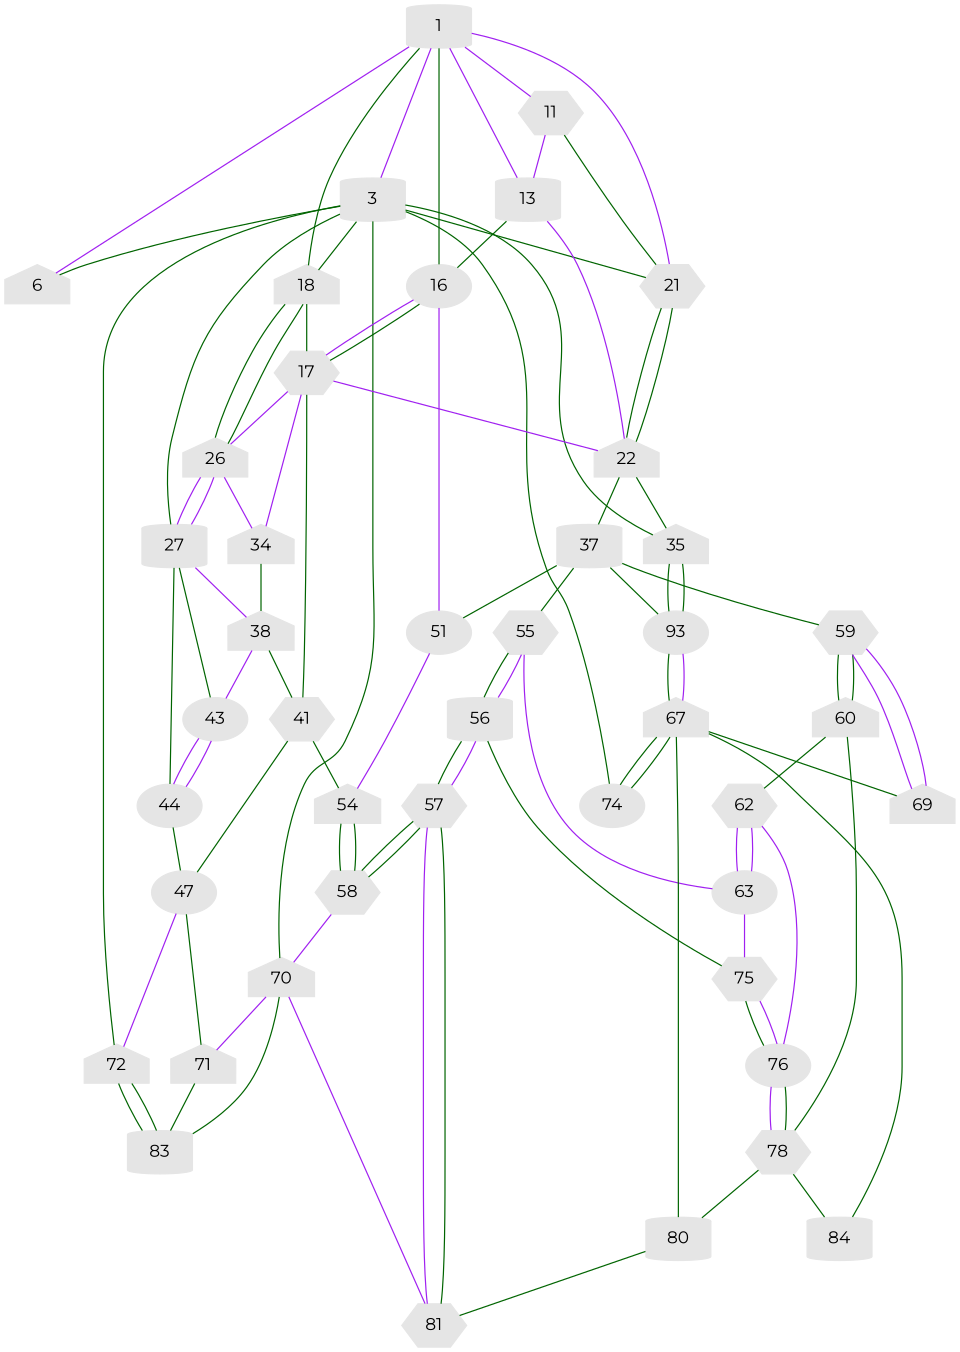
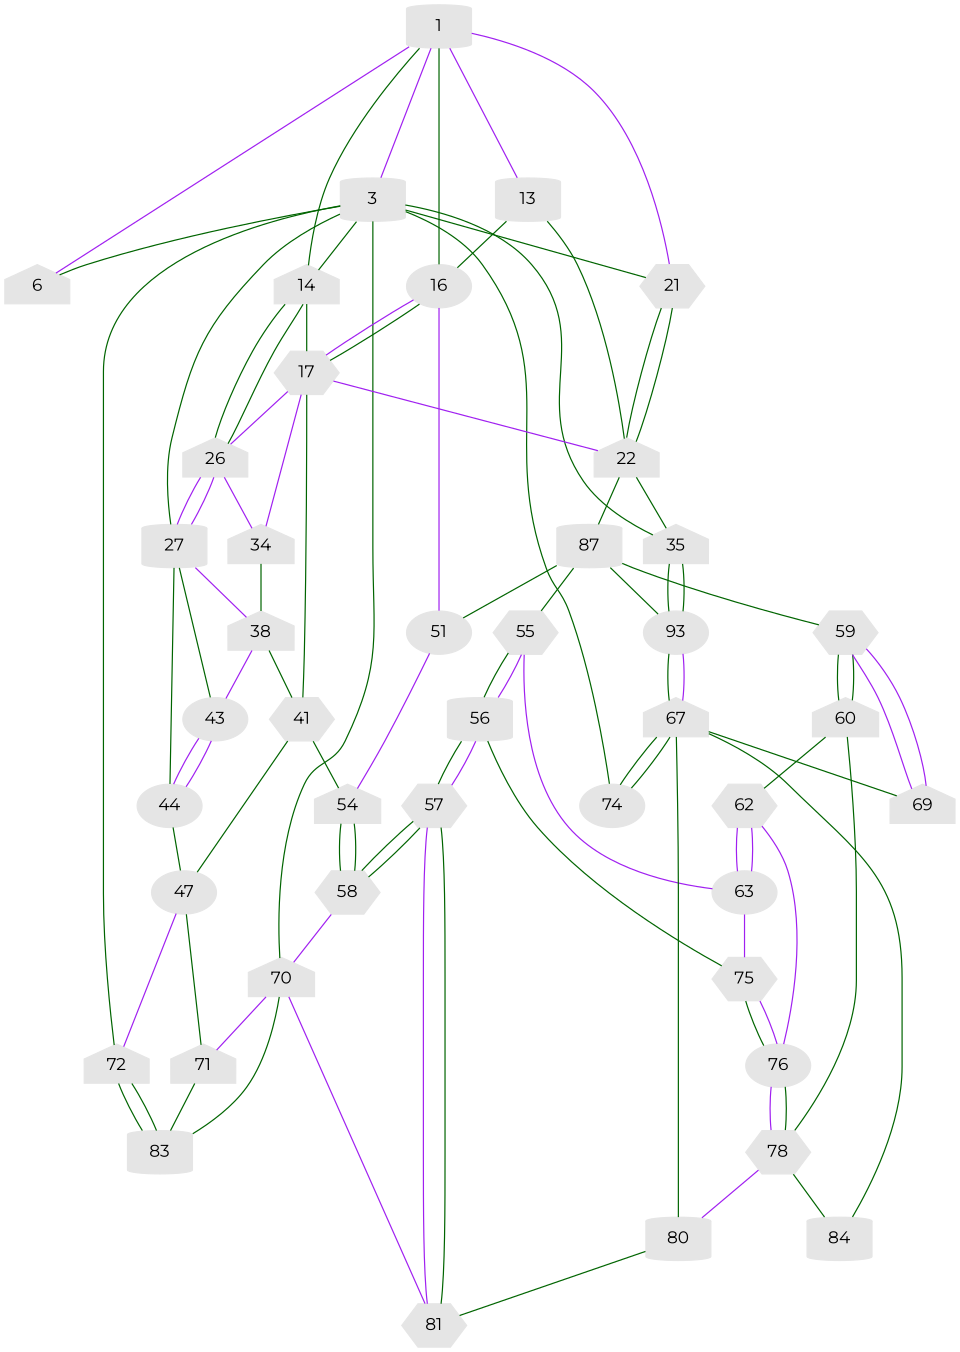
(551, 113) -> none
(307, 286) -> (307, 286)
(600, 324) -> (600, 324)
(589, 546) -> (589, 546)
(730, 1194) -> (730, 1194)
